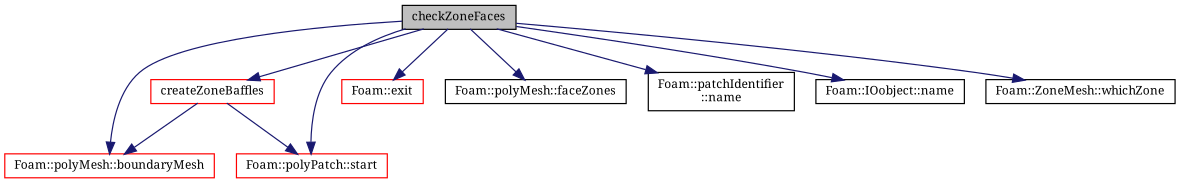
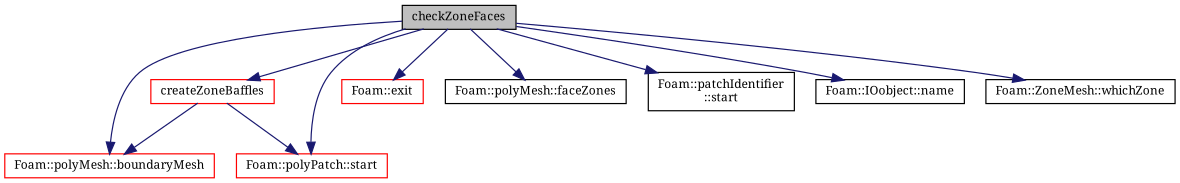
(721, 92) -> (721, 92)
